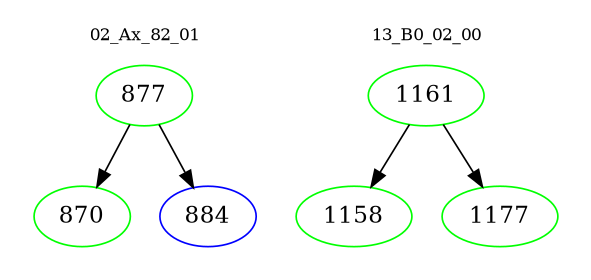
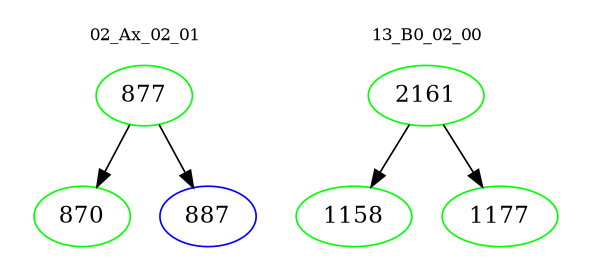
(145, 36) -> (145, 36)
(426, 96) -> (426, 96)
(208, 216) -> (208, 216)
